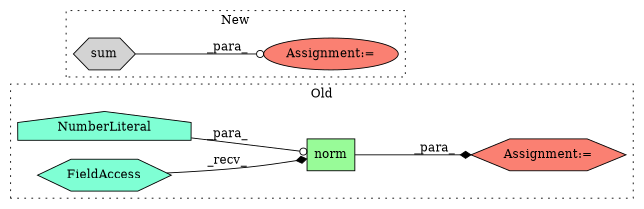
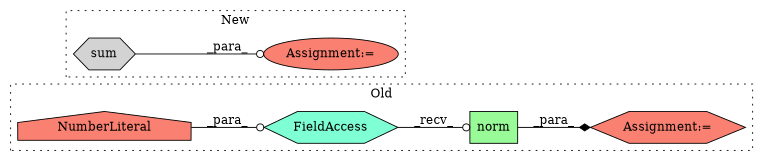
(104, 127) -> (104, 127)
(246, 145) -> (224, 127)
(232, 169) -> (430, 127)
